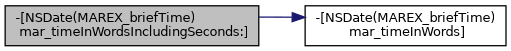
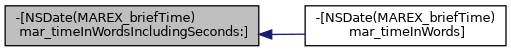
(275, 17) -> (289, 34)
